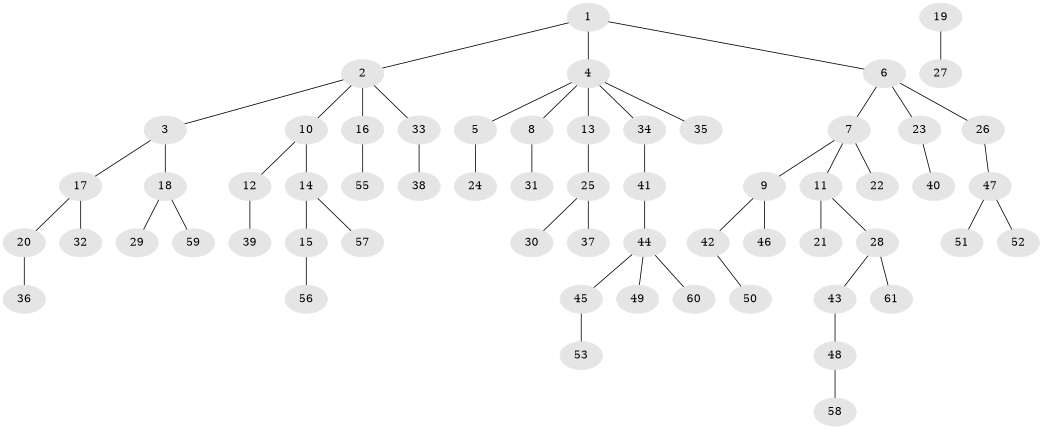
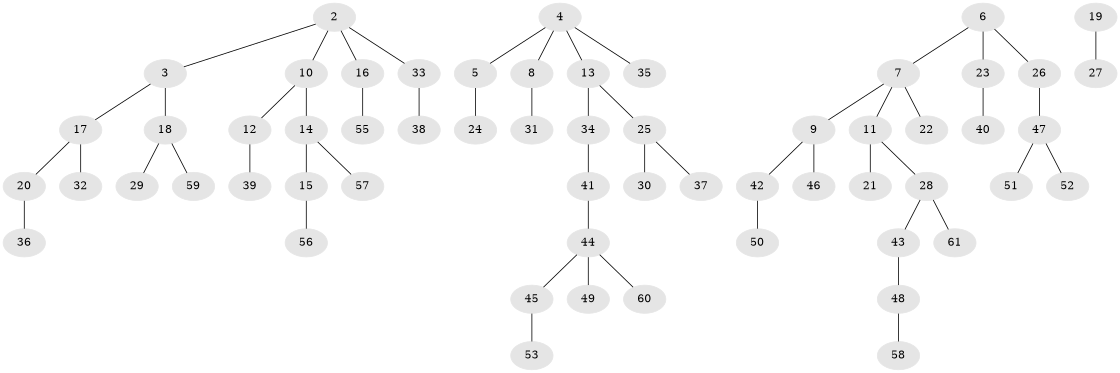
(588, 17) -> none
(616, 102) -> (588, 102)
